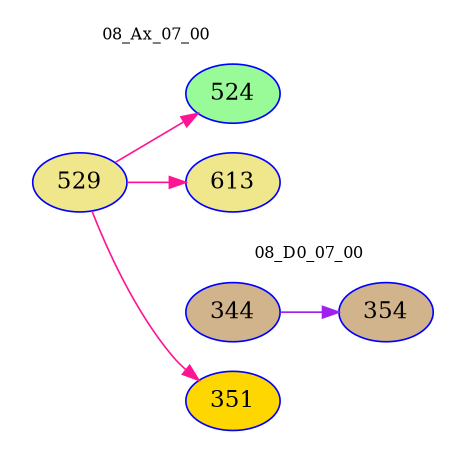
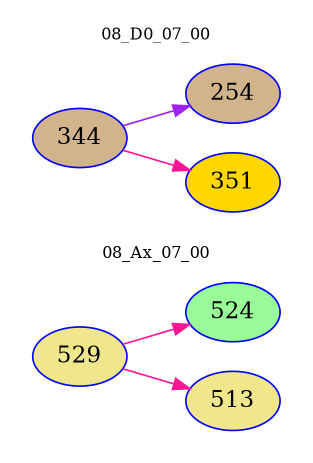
(233, 182) -> (233, 401)
(131, 295) -> (148, 158)
(386, 312) -> (233, 94)
